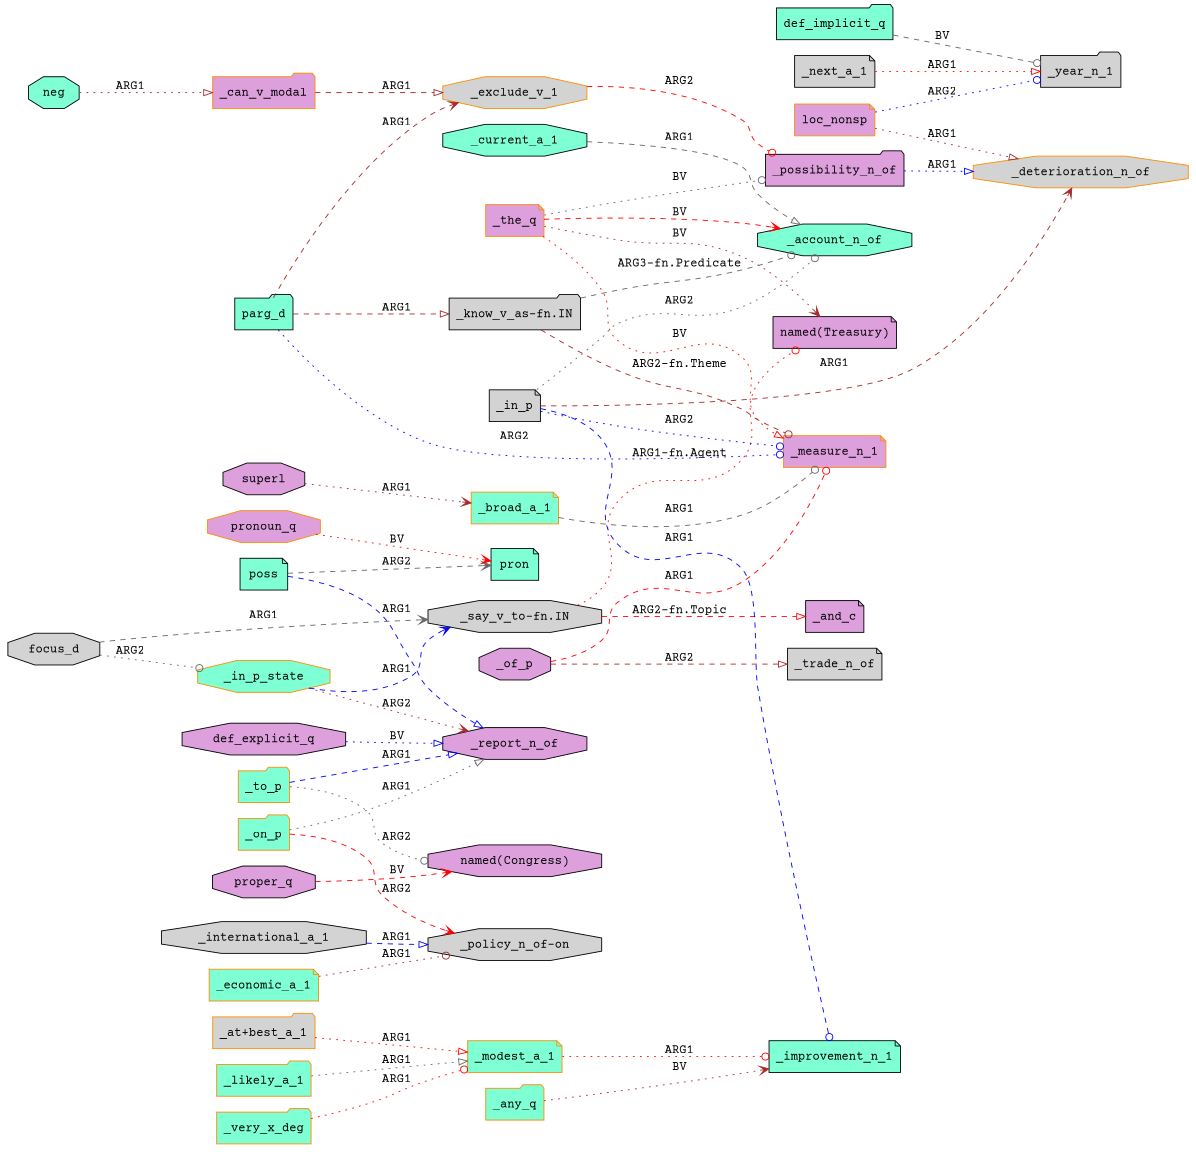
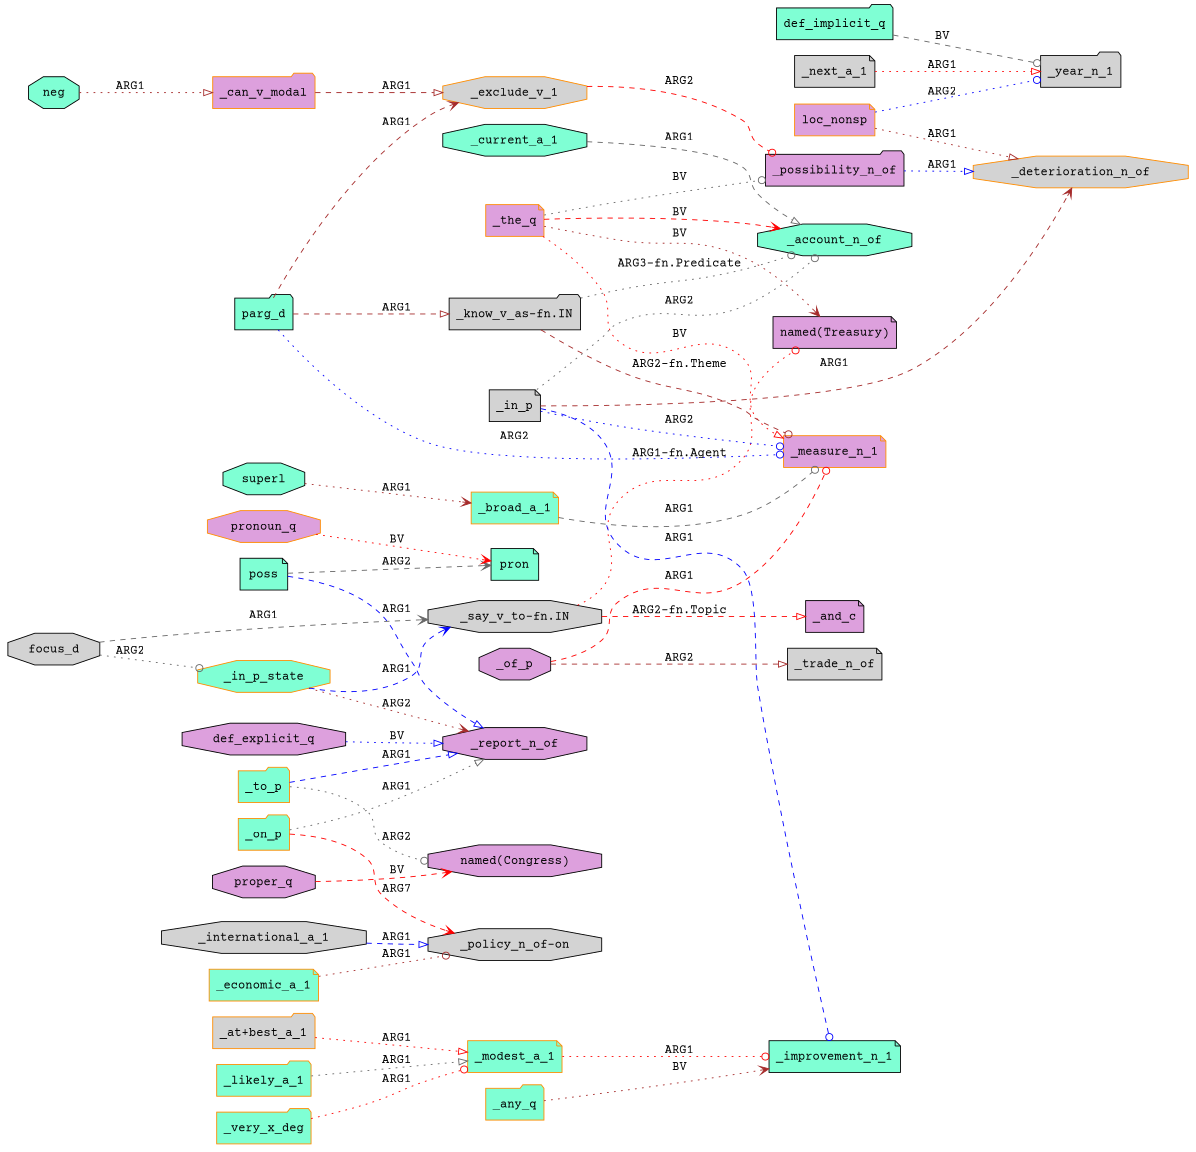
(685, 280) -> (685, 280)
(264, 479) -> (264, 479)
(397, 889) -> (397, 889)
